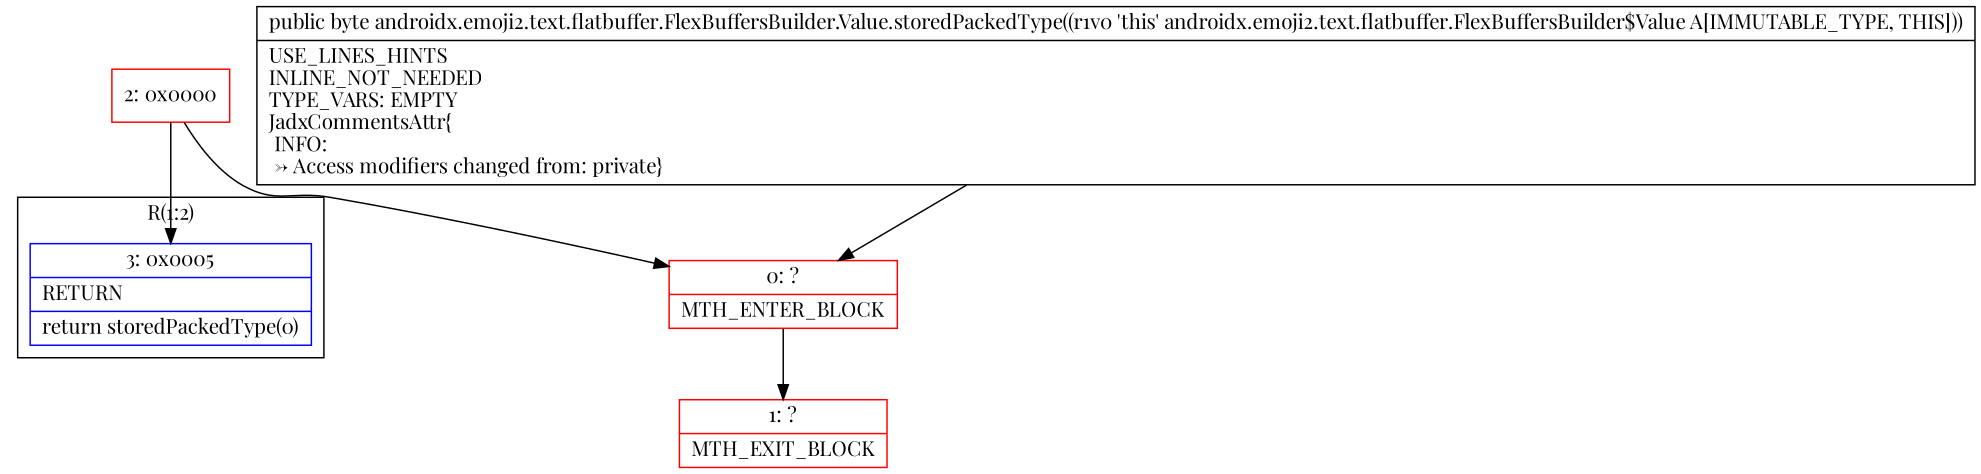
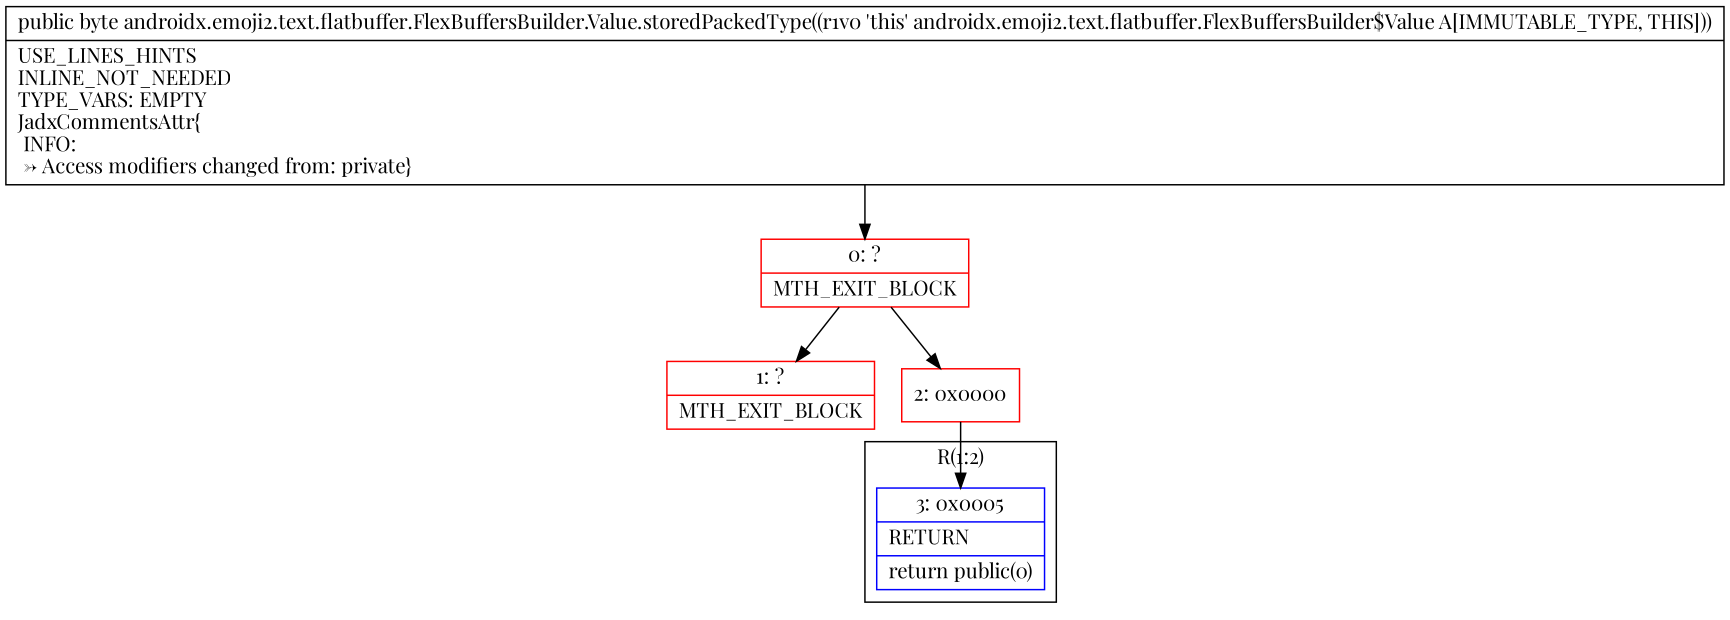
(406, 211) -> (911, 332)
(783, 311) -> (865, 289)
(171, 328) -> (961, 572)
